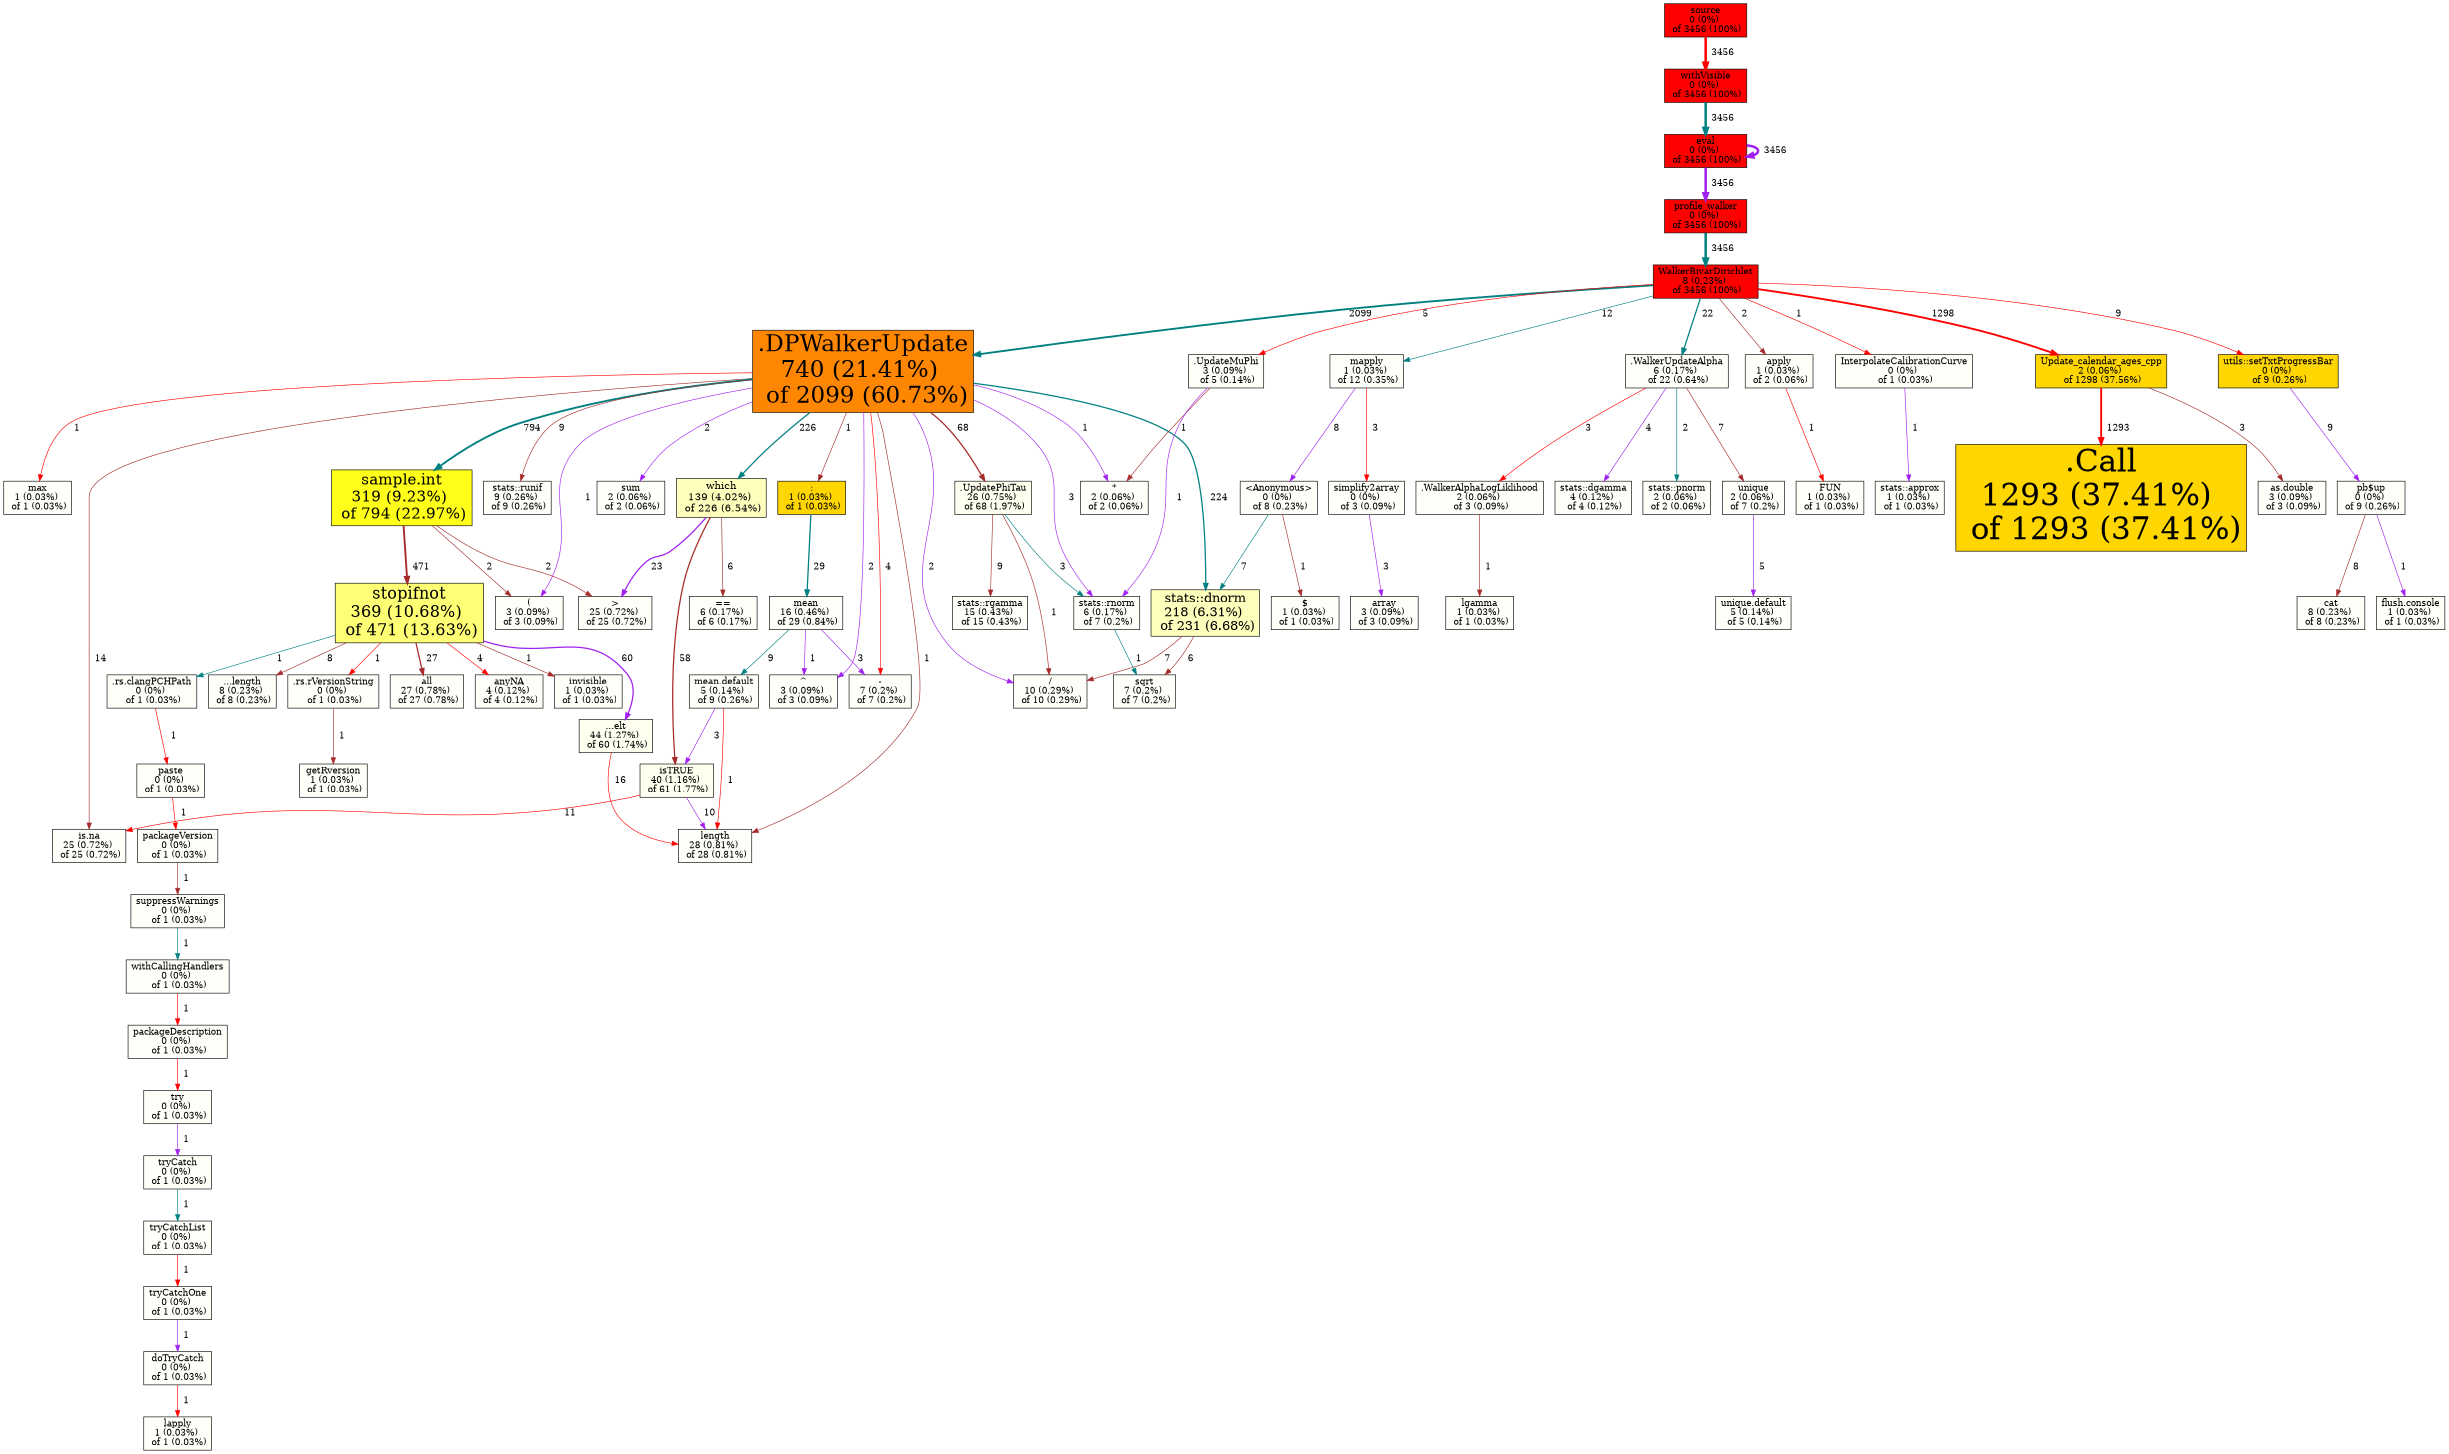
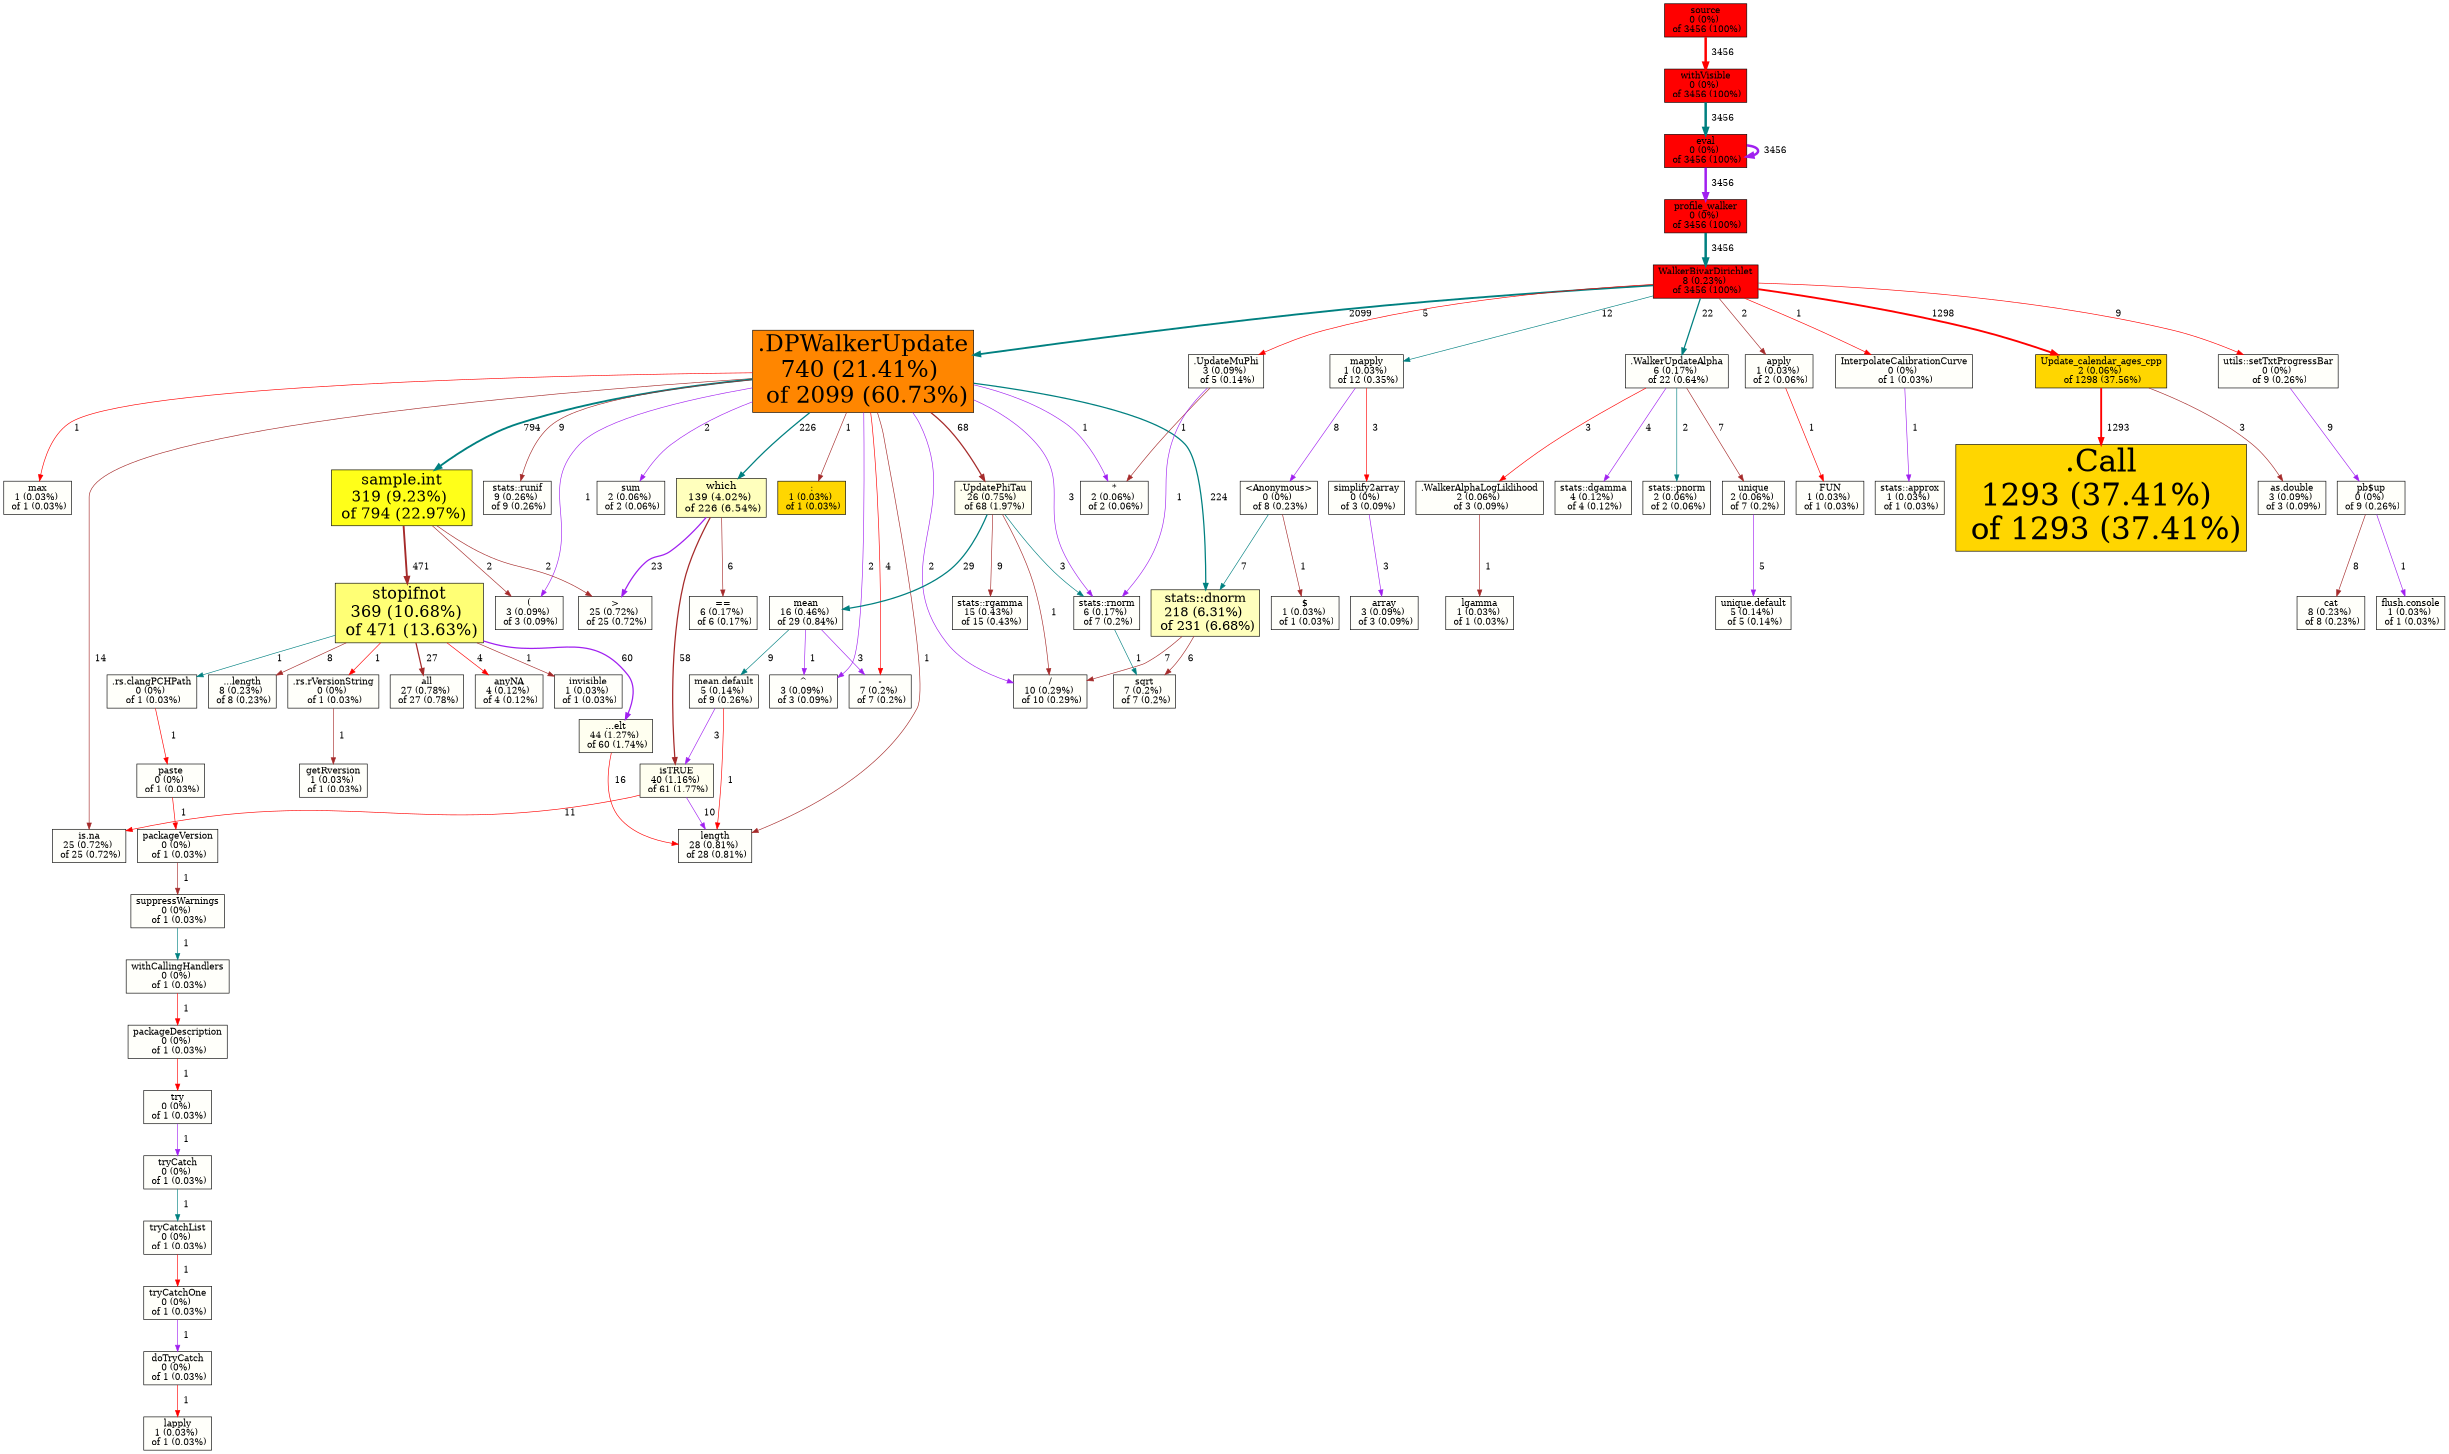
(2278, 371) -> (2278, 371)
(809, 552) -> (933, 581)
